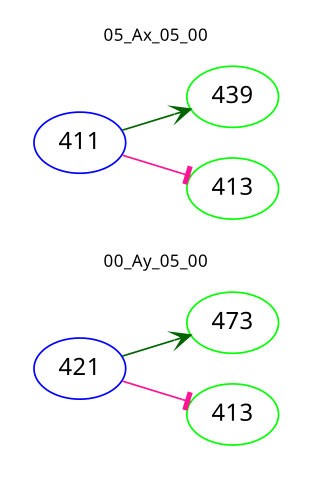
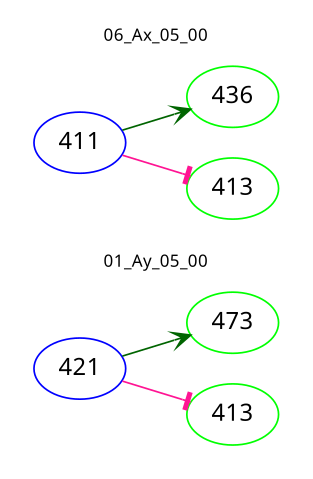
(156, 37) -> (156, 37)
(233, 97) -> (233, 97)
(156, 262) -> (156, 262)
